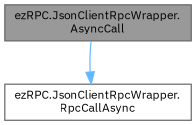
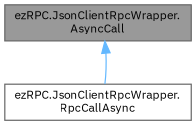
(90, 57) -> (106, 69)
